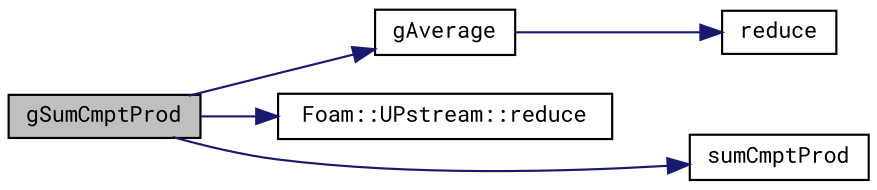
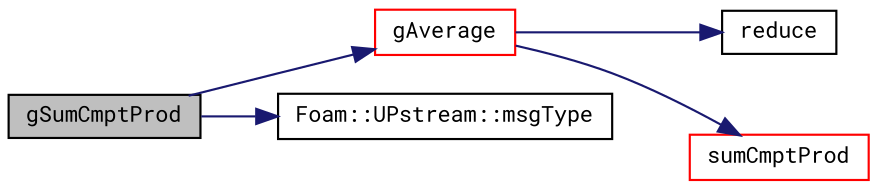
(445, 32) -> (445, 32)
(445, 116) -> (445, 116)
(779, 157) -> (779, 157)
(419, 170) -> (622, 77)
